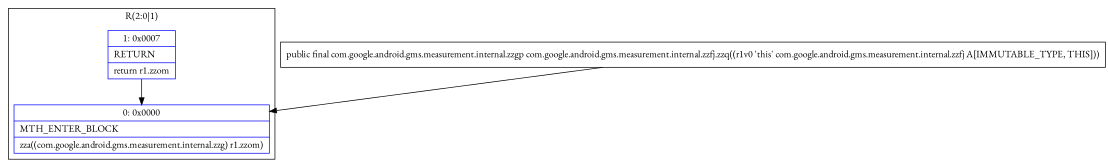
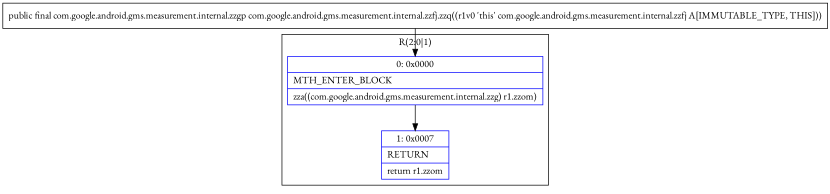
(142, 88) -> (415, 114)
